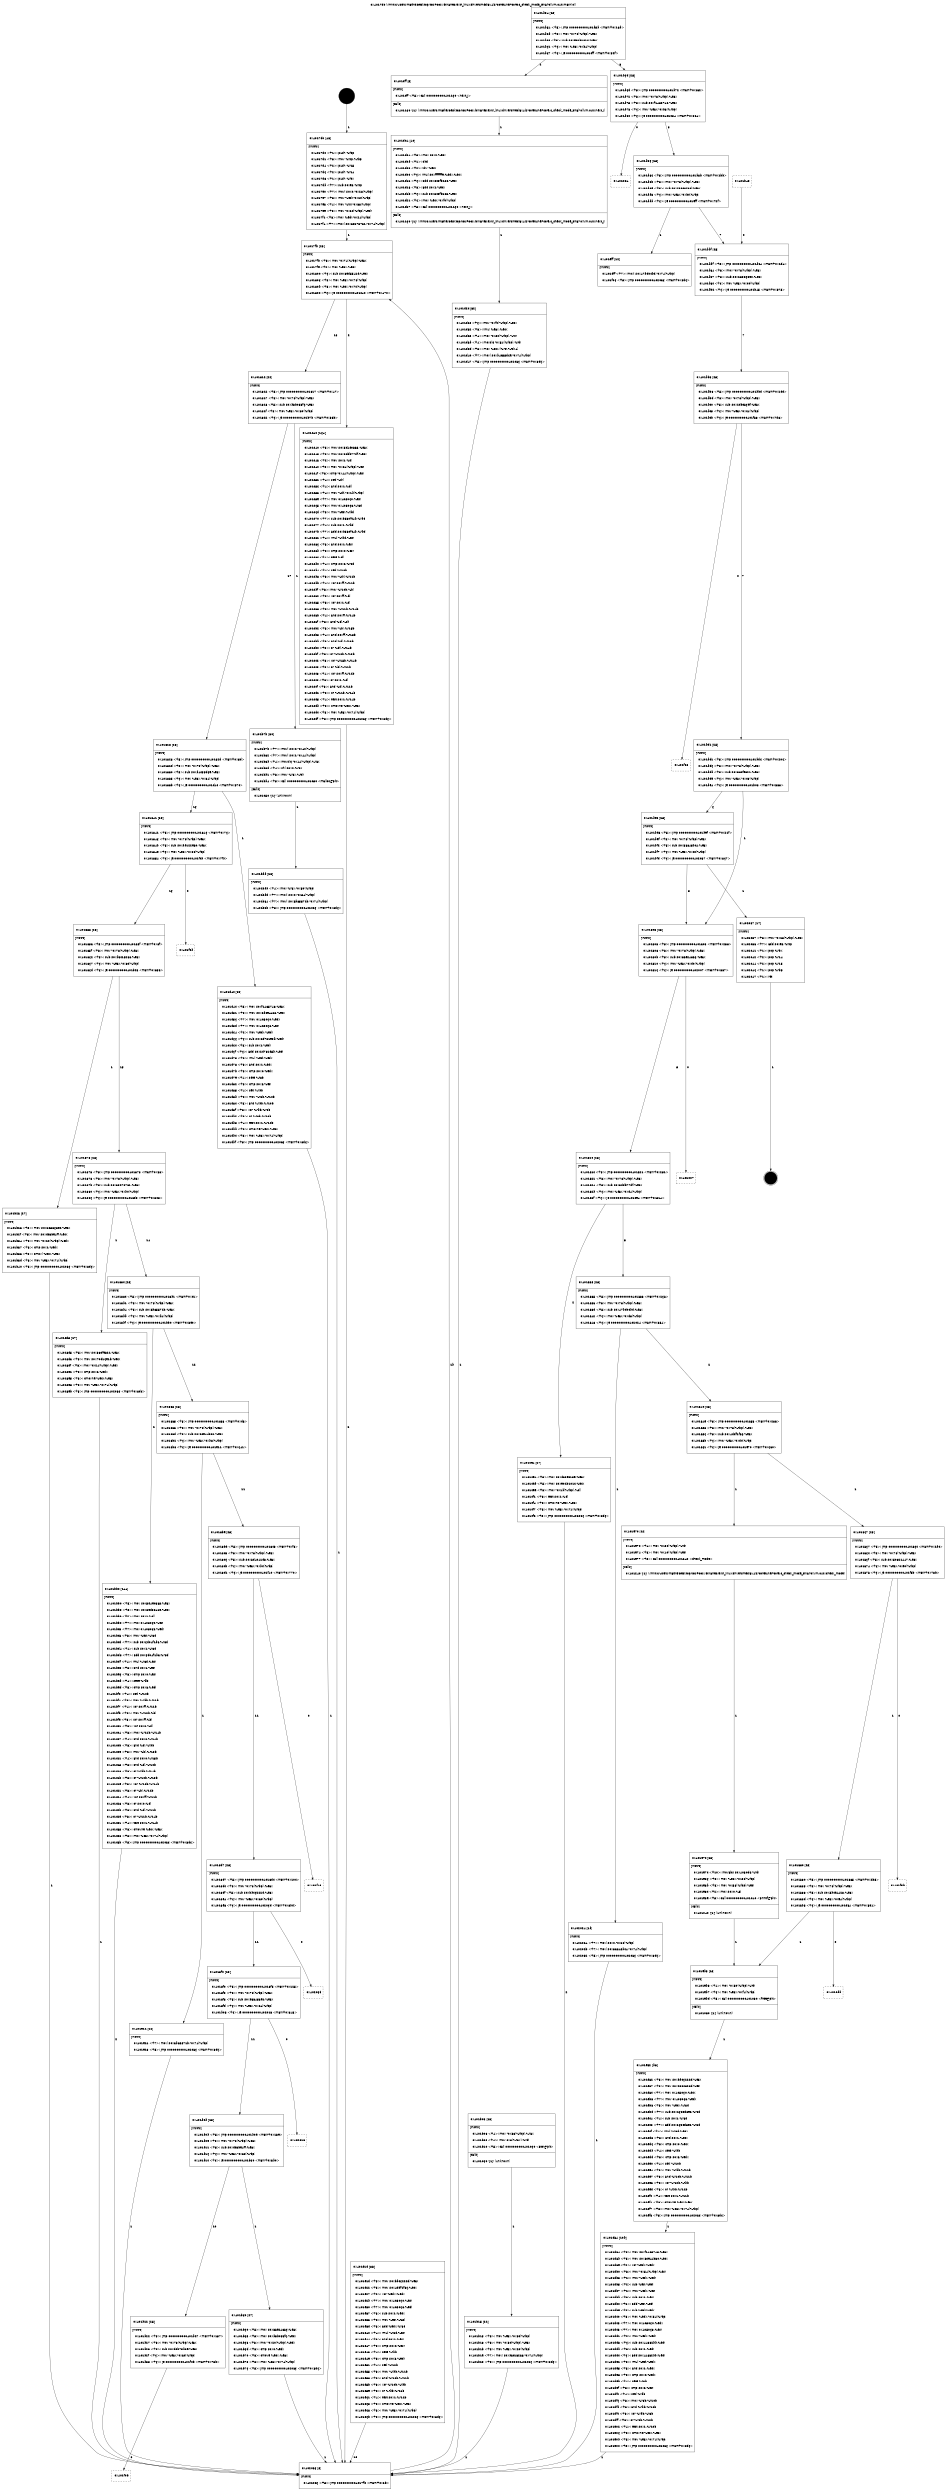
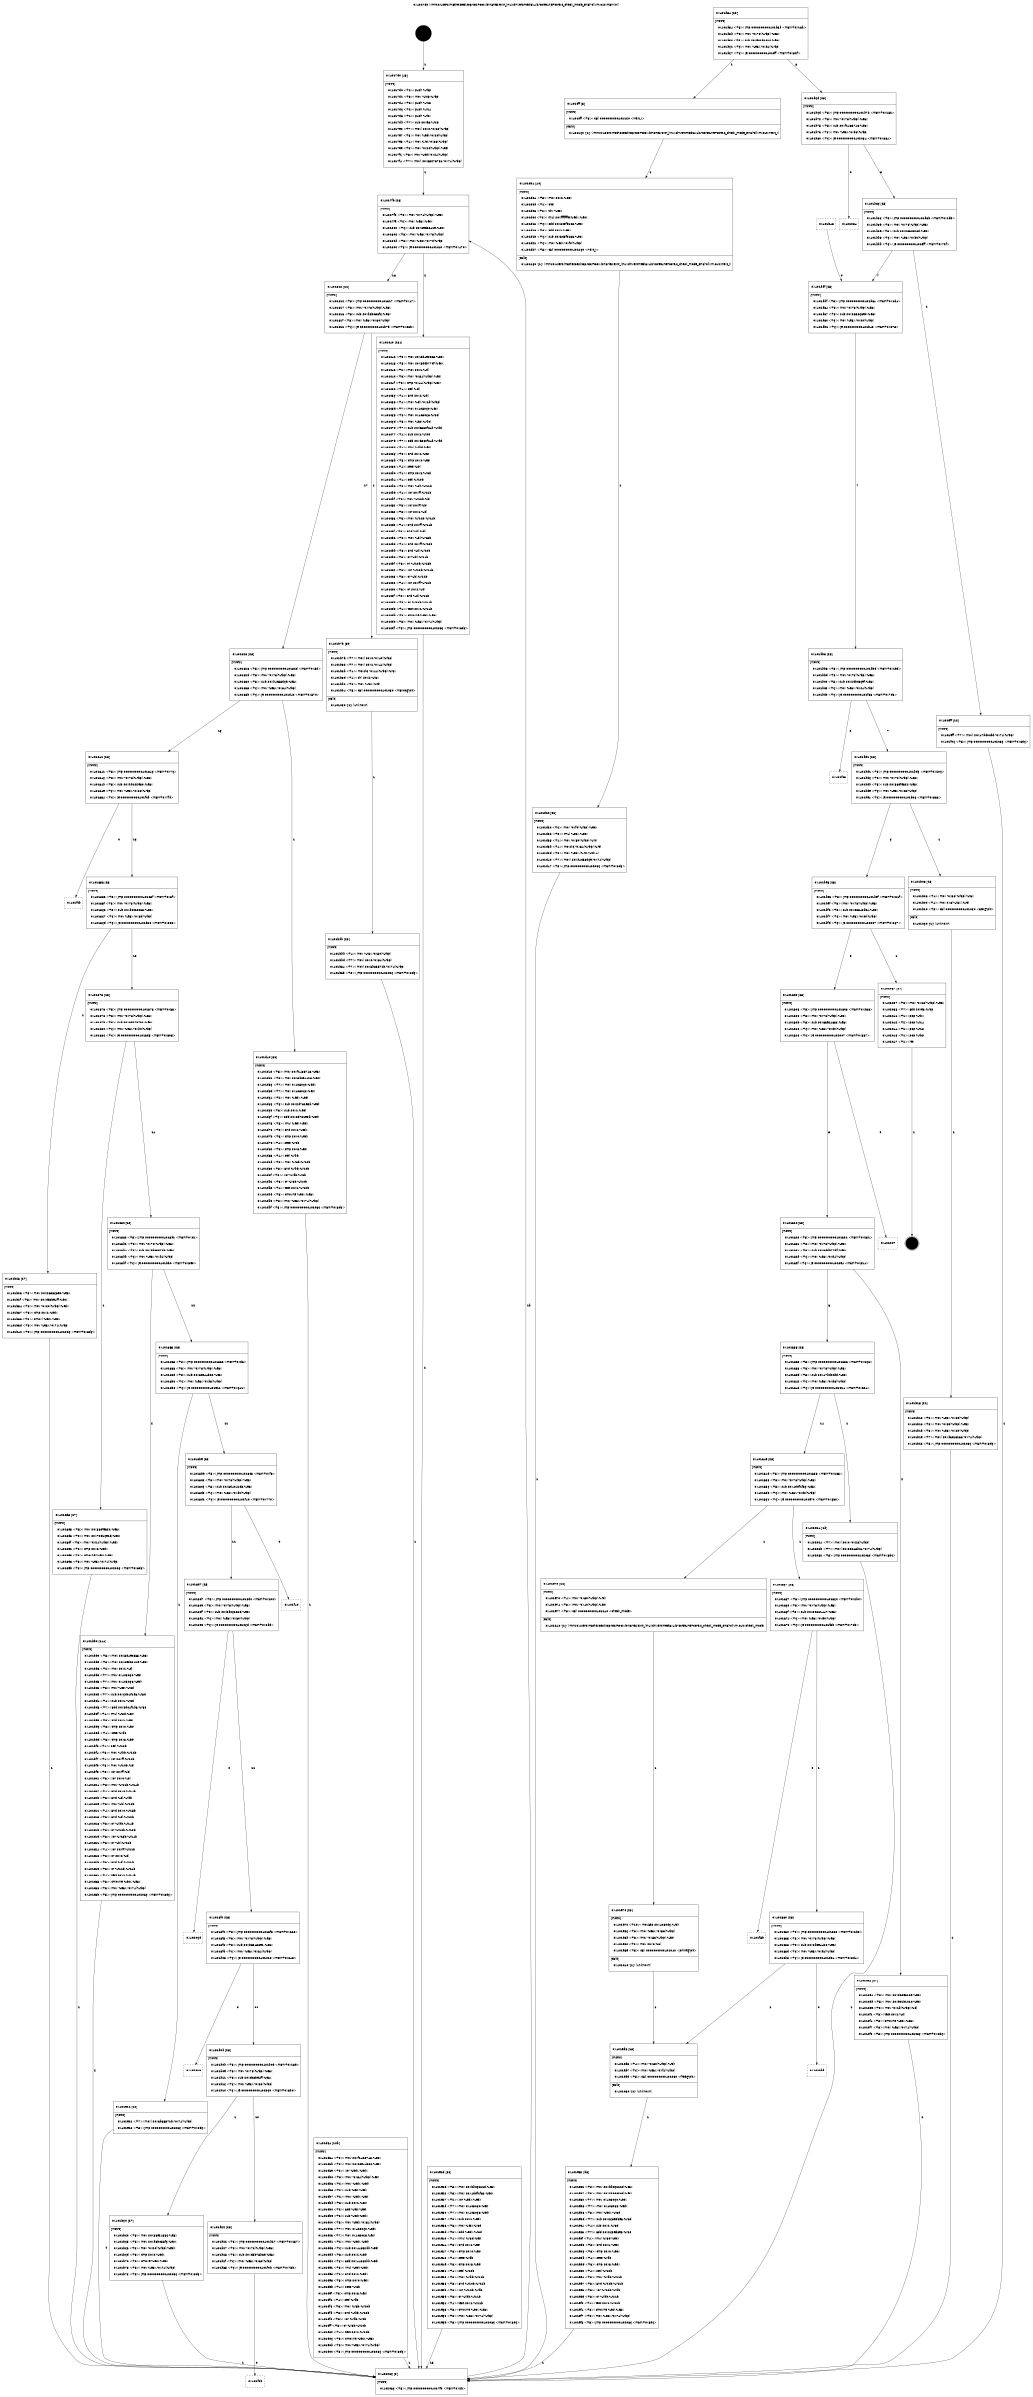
(737, 860) -> (925, 839)
(709, 1365) -> (821, 1424)
none -> (1002, 1803)
(667, 2226) -> (529, 2368)
